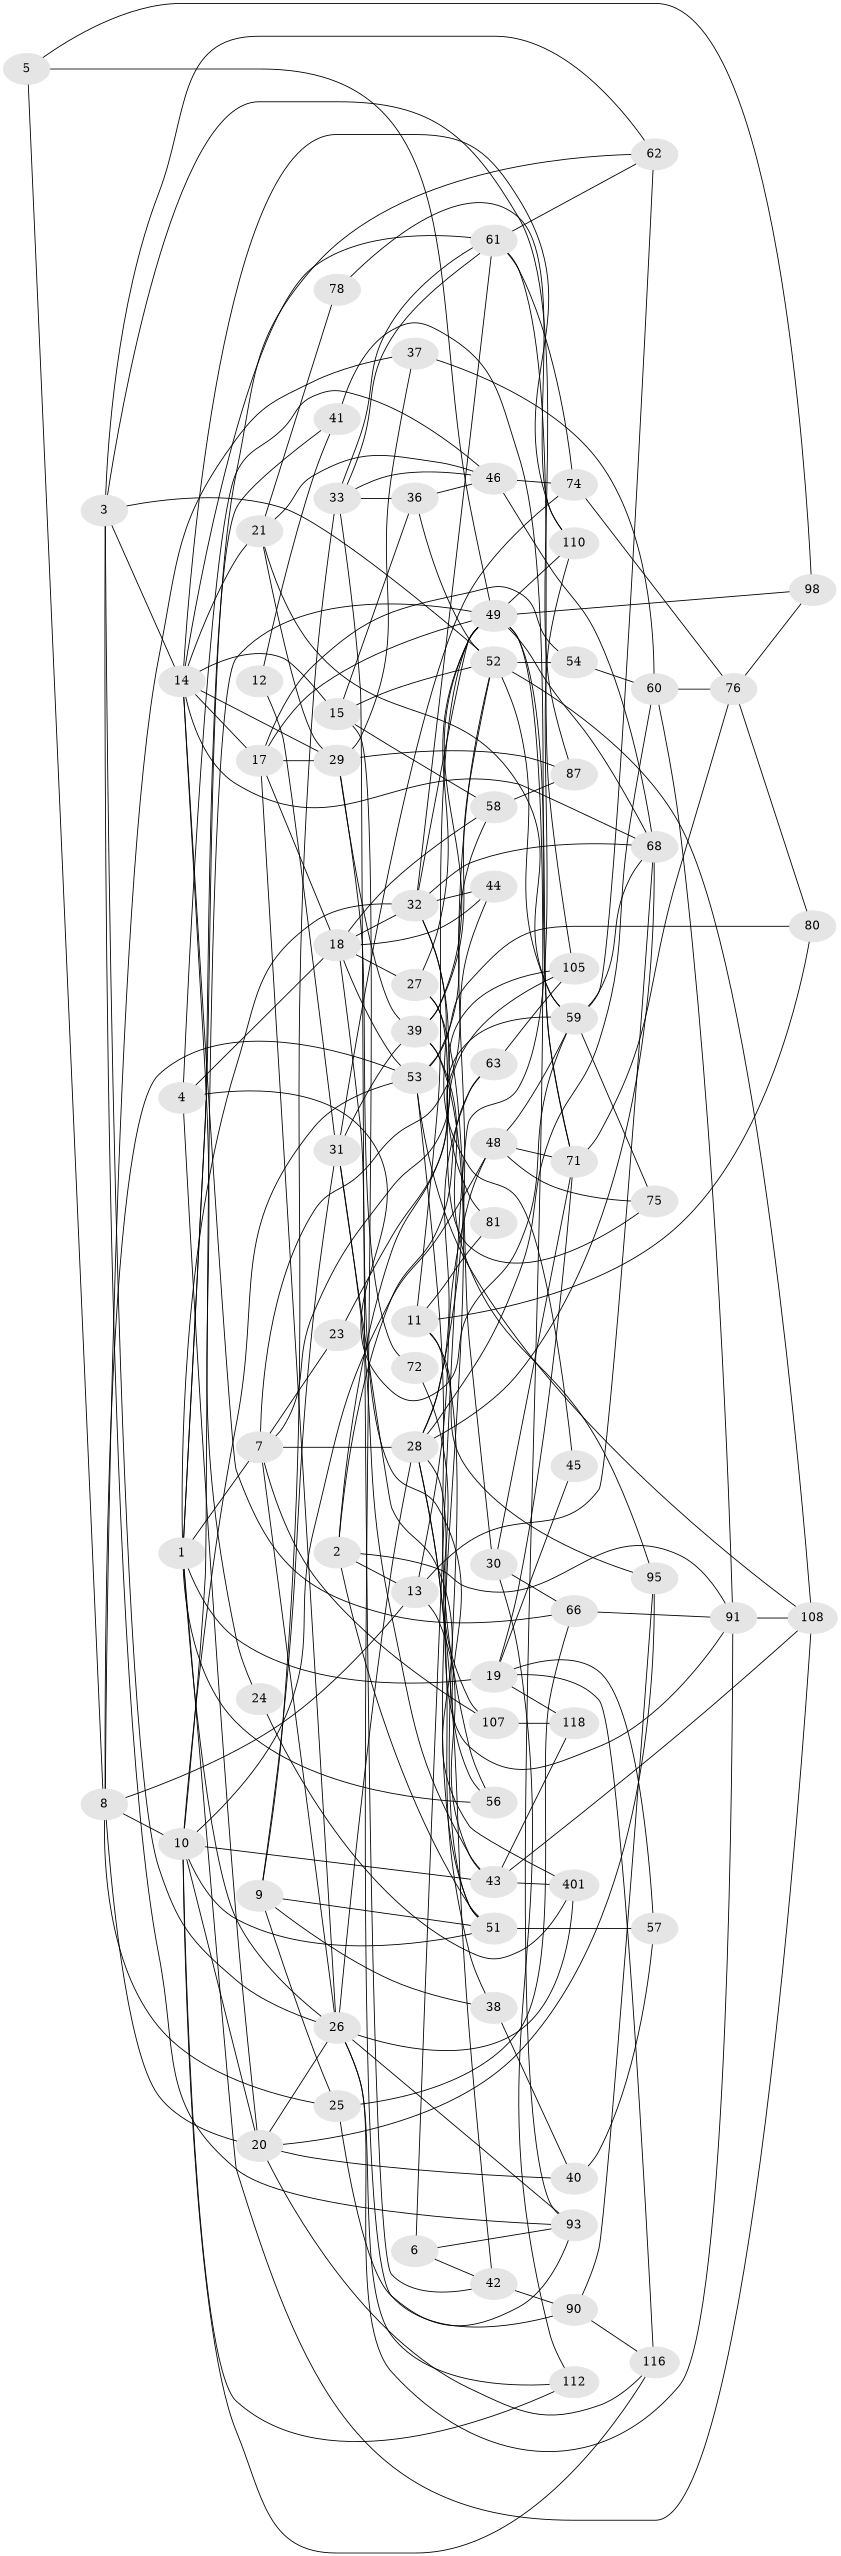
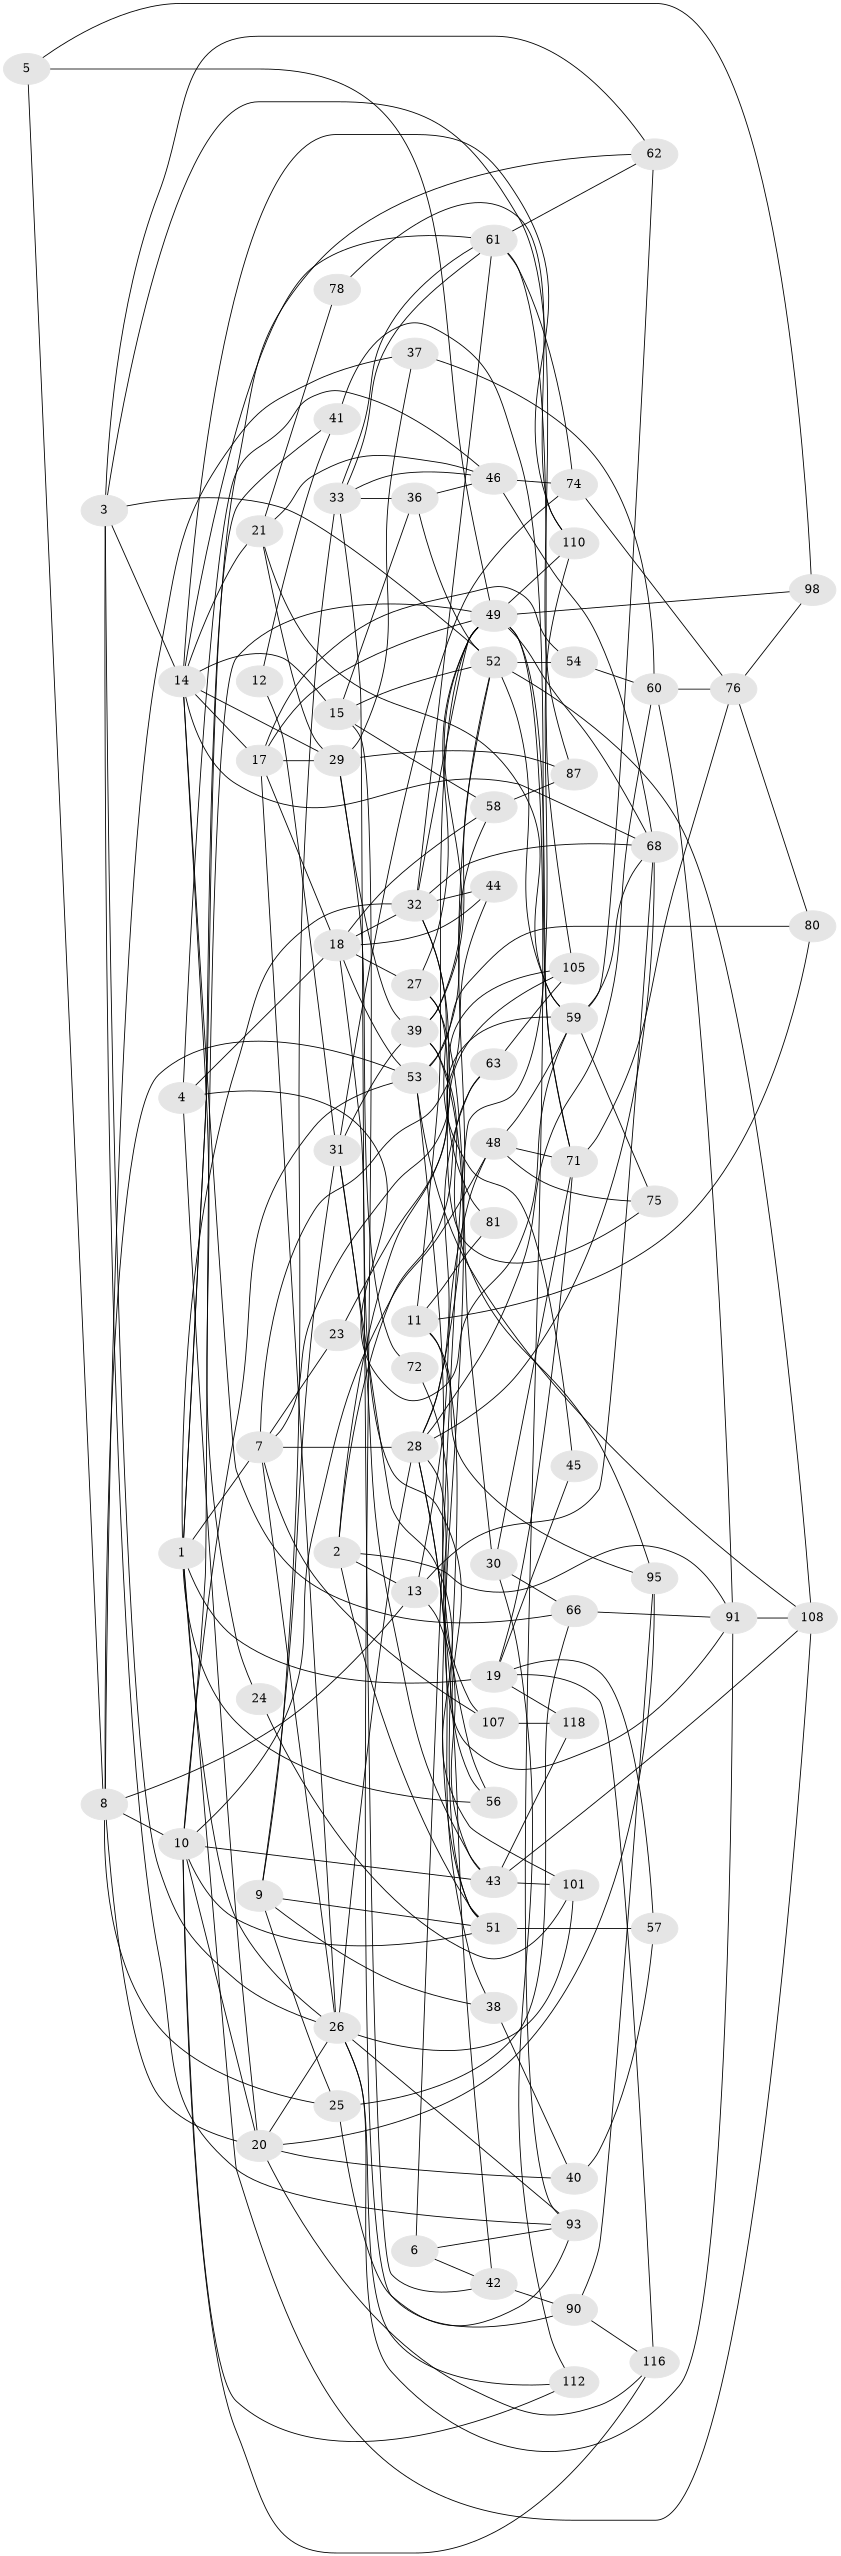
(574, 1885) -> (574, 1885)
